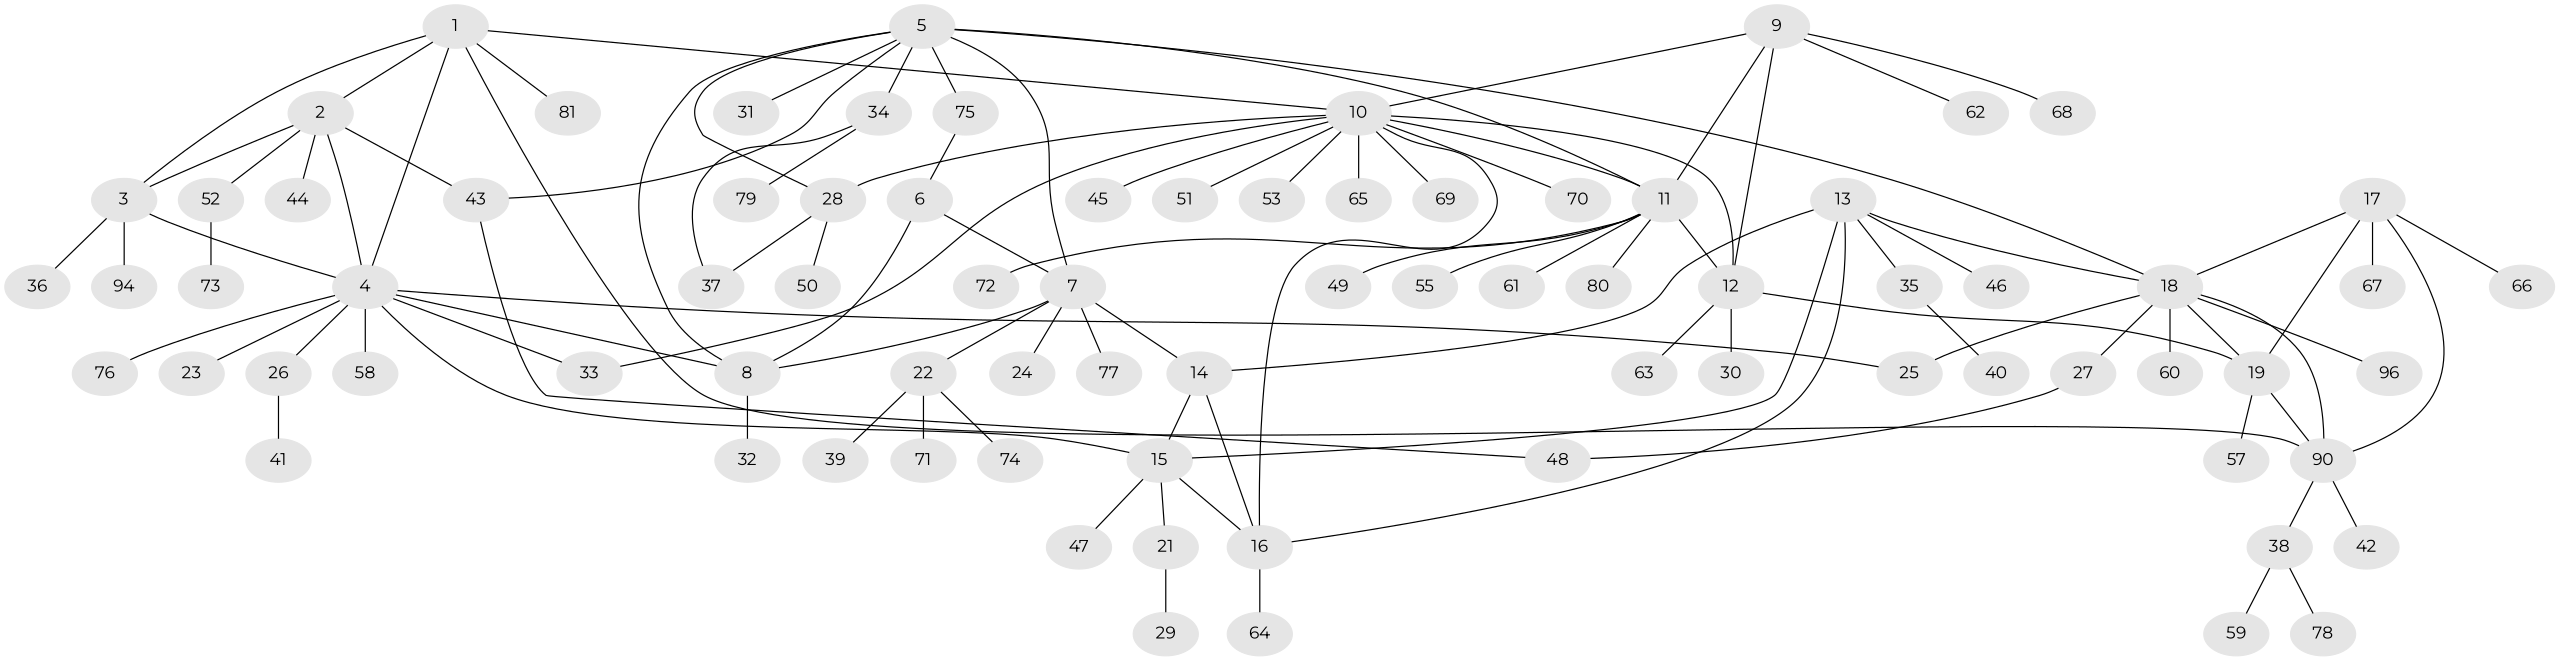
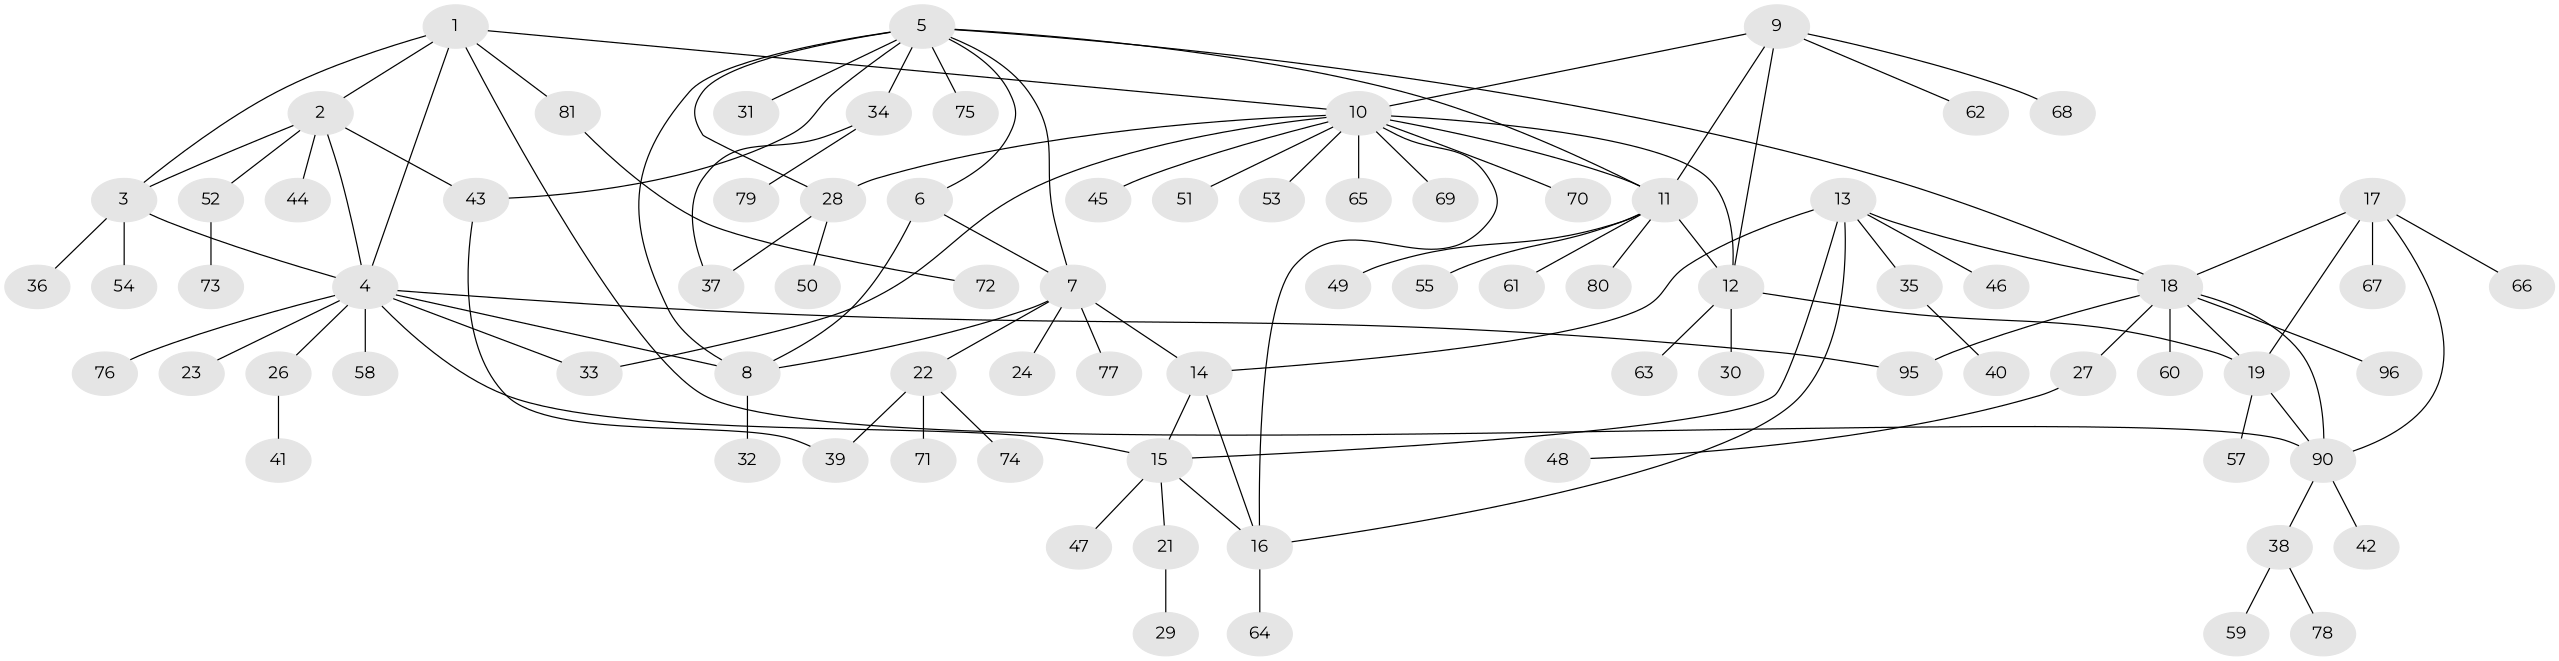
(945, 153) -> (1016, 114)
(1310, 243) -> (755, 239)
(124, 287) -> (124, 287)
(1910, 374) -> (1910, 374)
(709, 407) -> (566, 419)
